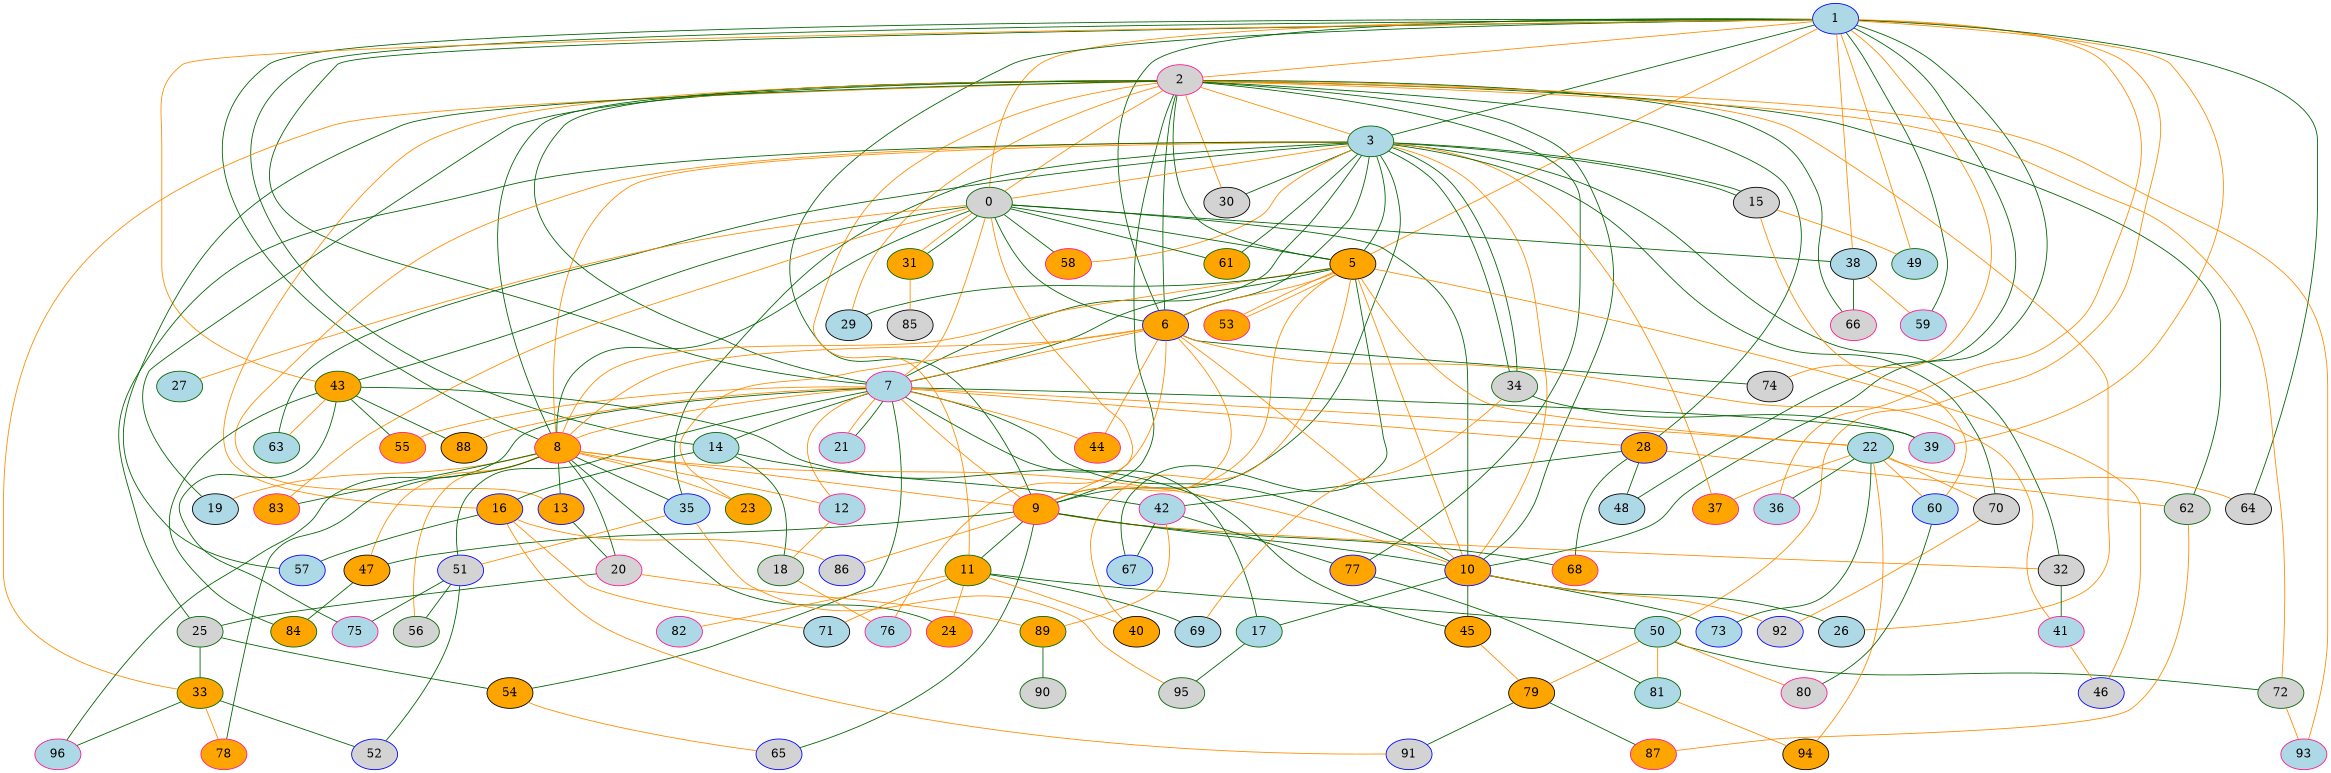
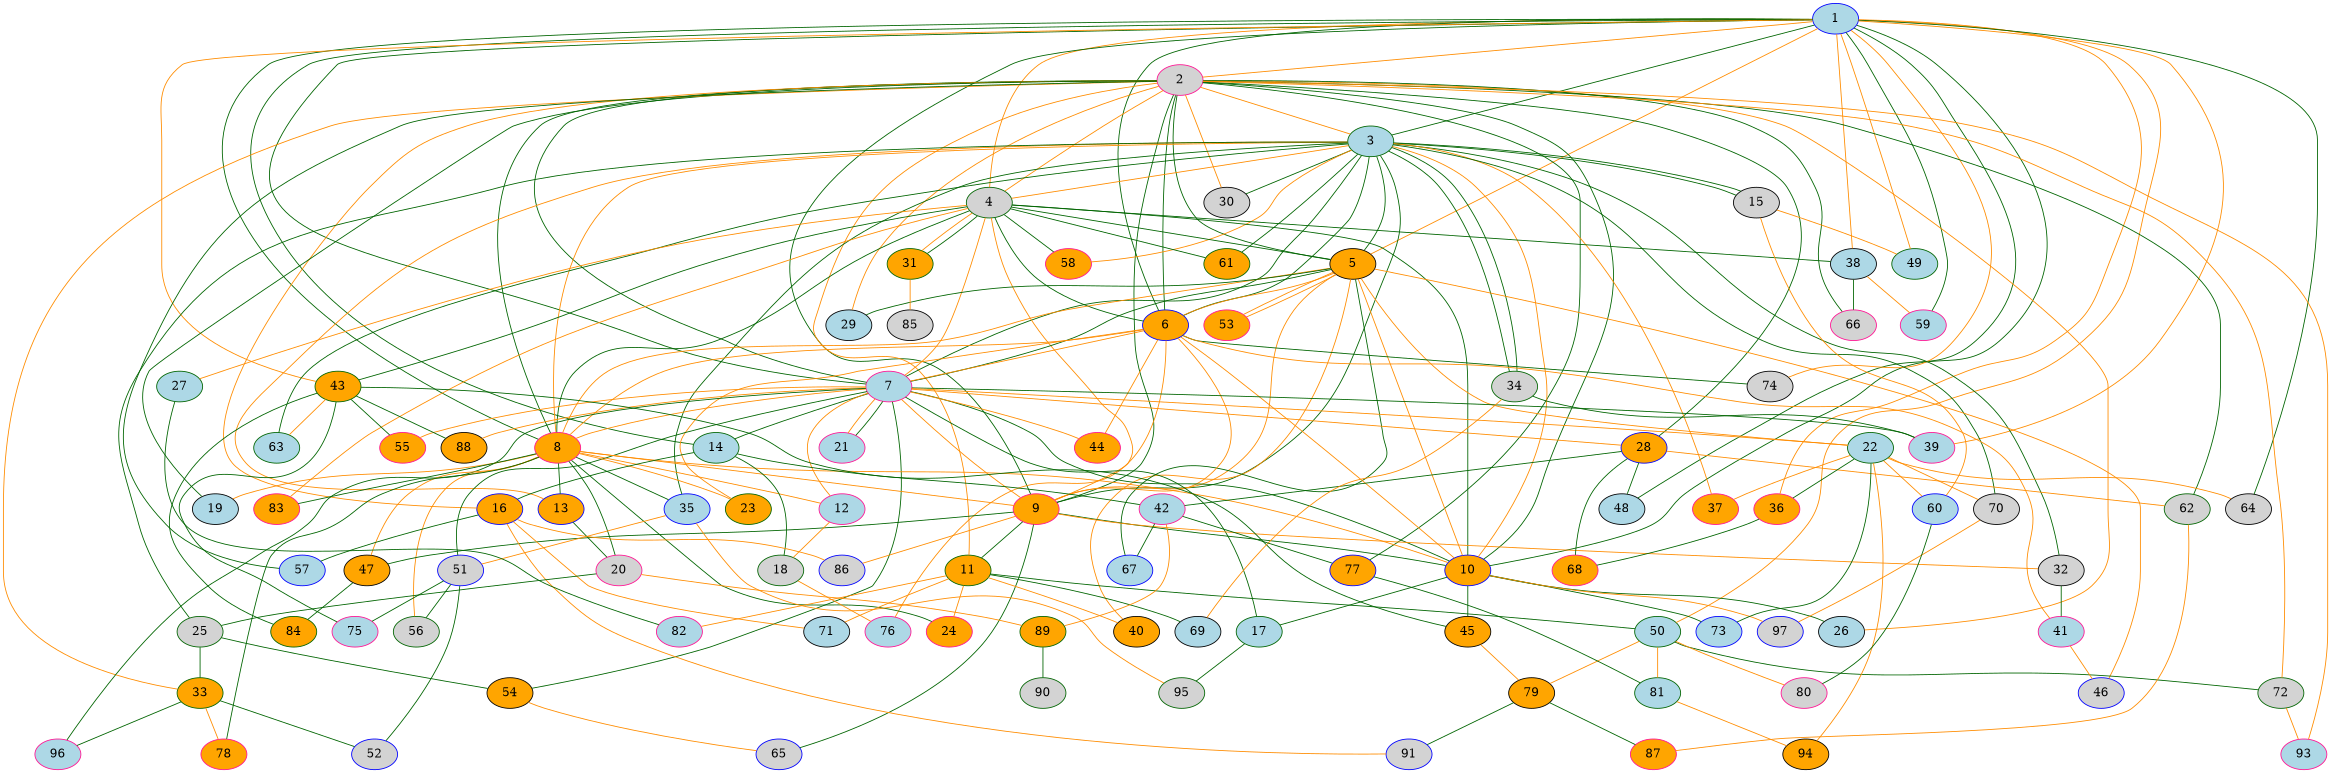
(989, 203) -> (989, 203)
(1777, 509) -> (1777, 509)
(1306, 538) -> (1679, 545)
none -> (331, 551)
(1780, 632) -> (1780, 632)
